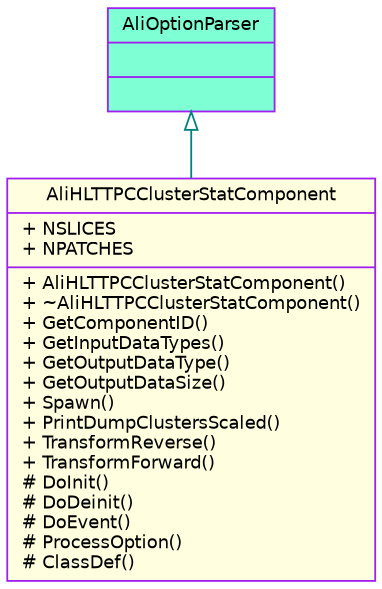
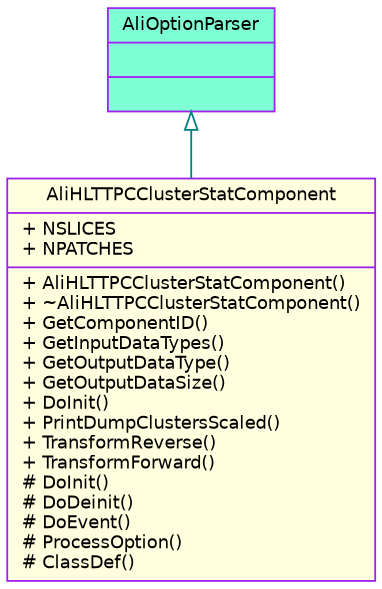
(69, 403) -> (66, 403)
